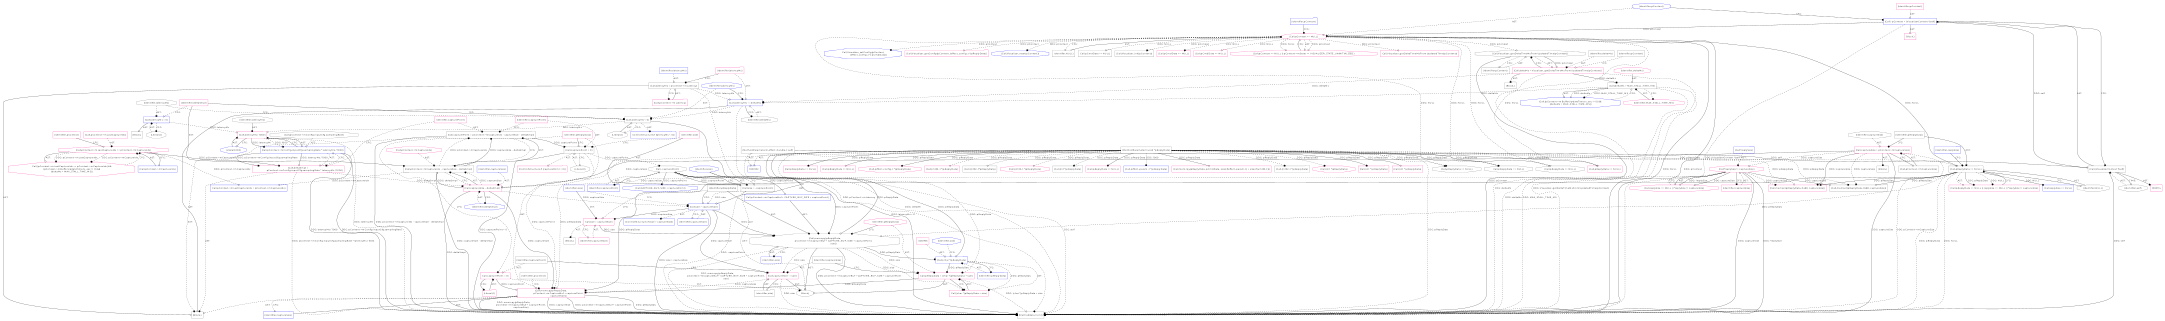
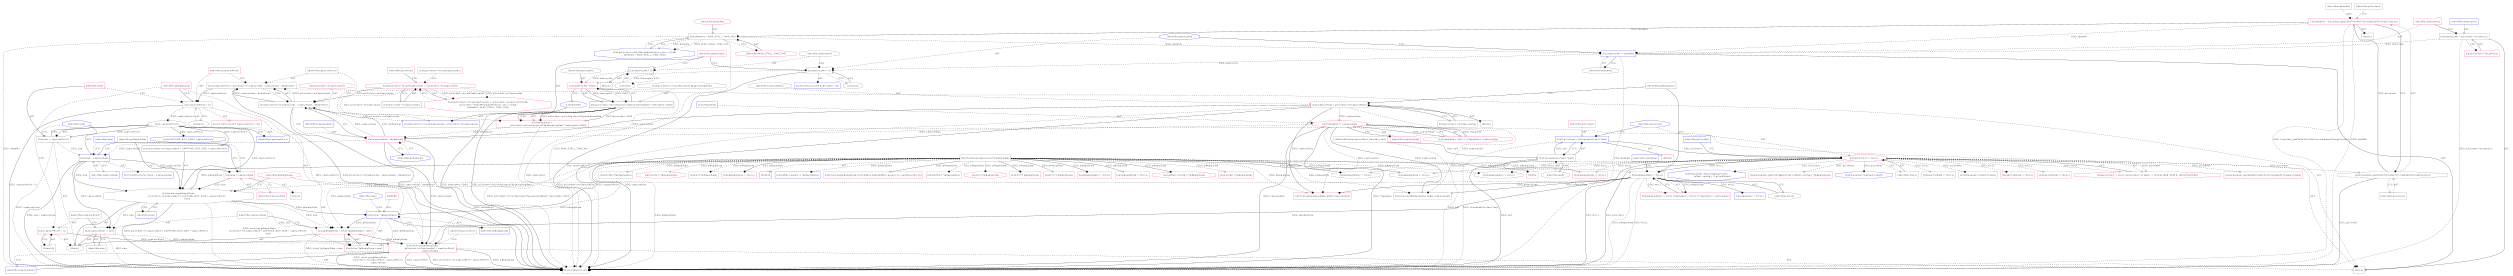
(232, 142) -> (490, 114)
(748, 158) -> none
(1153, 158) -> (881, 166)
(949, 207) -> (608, 185)
